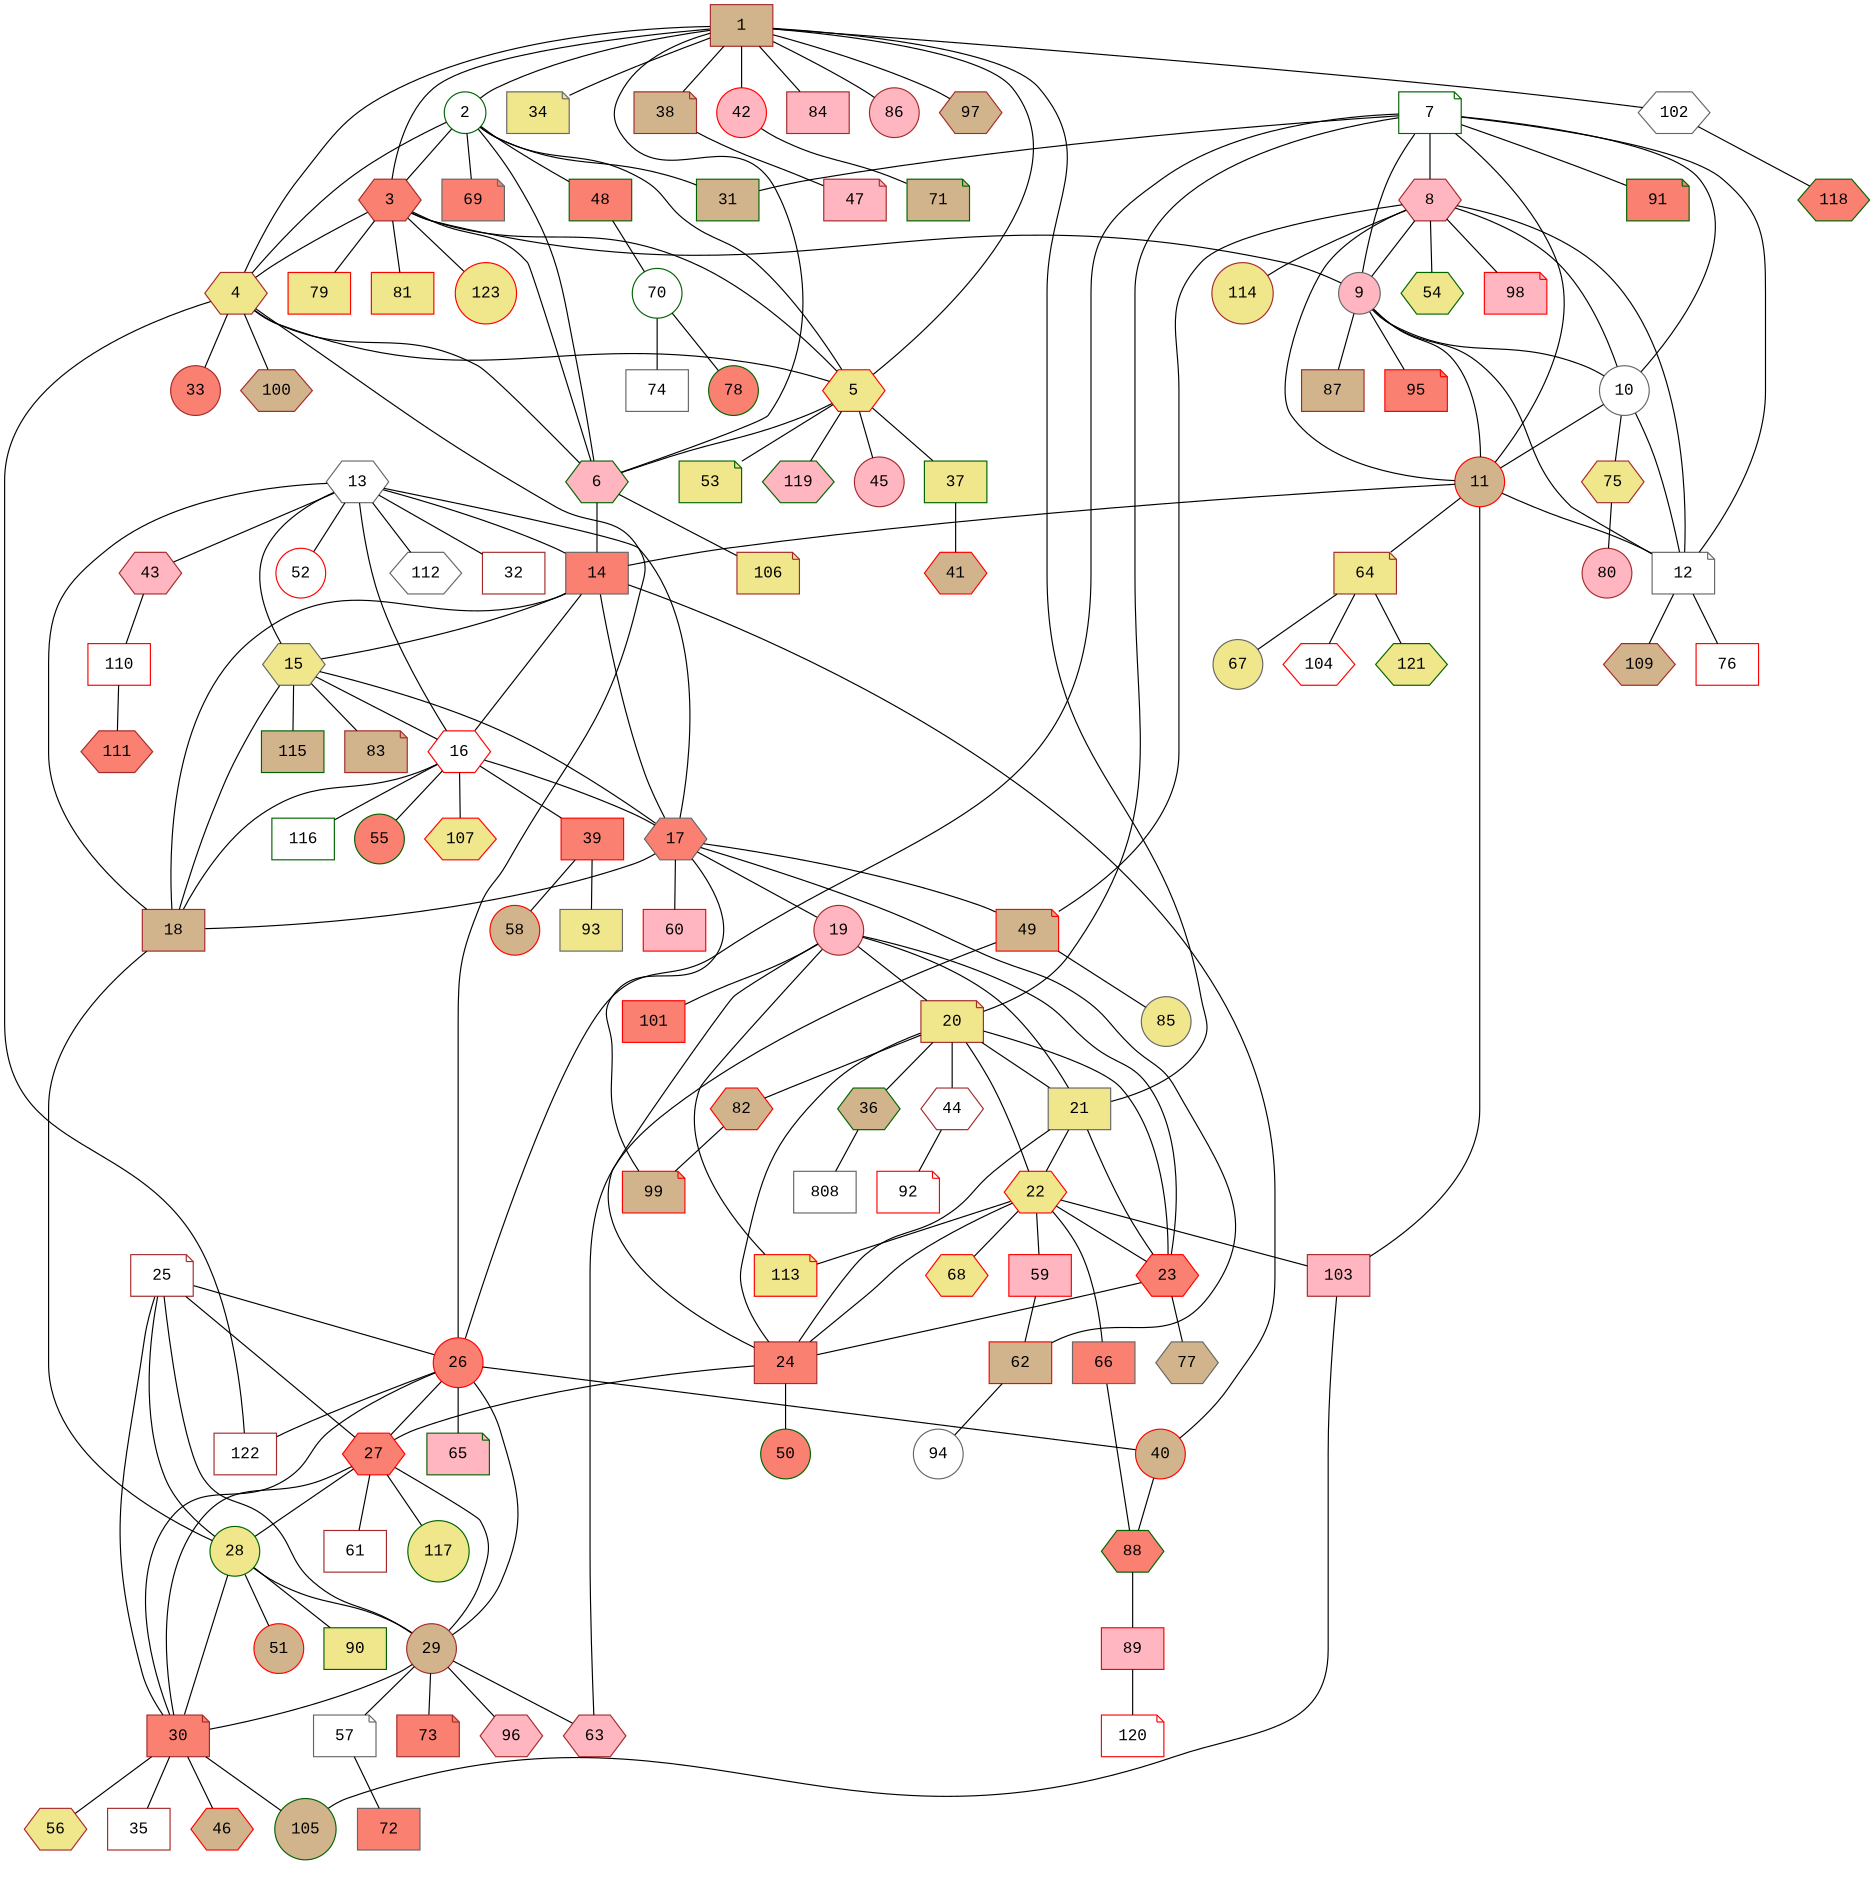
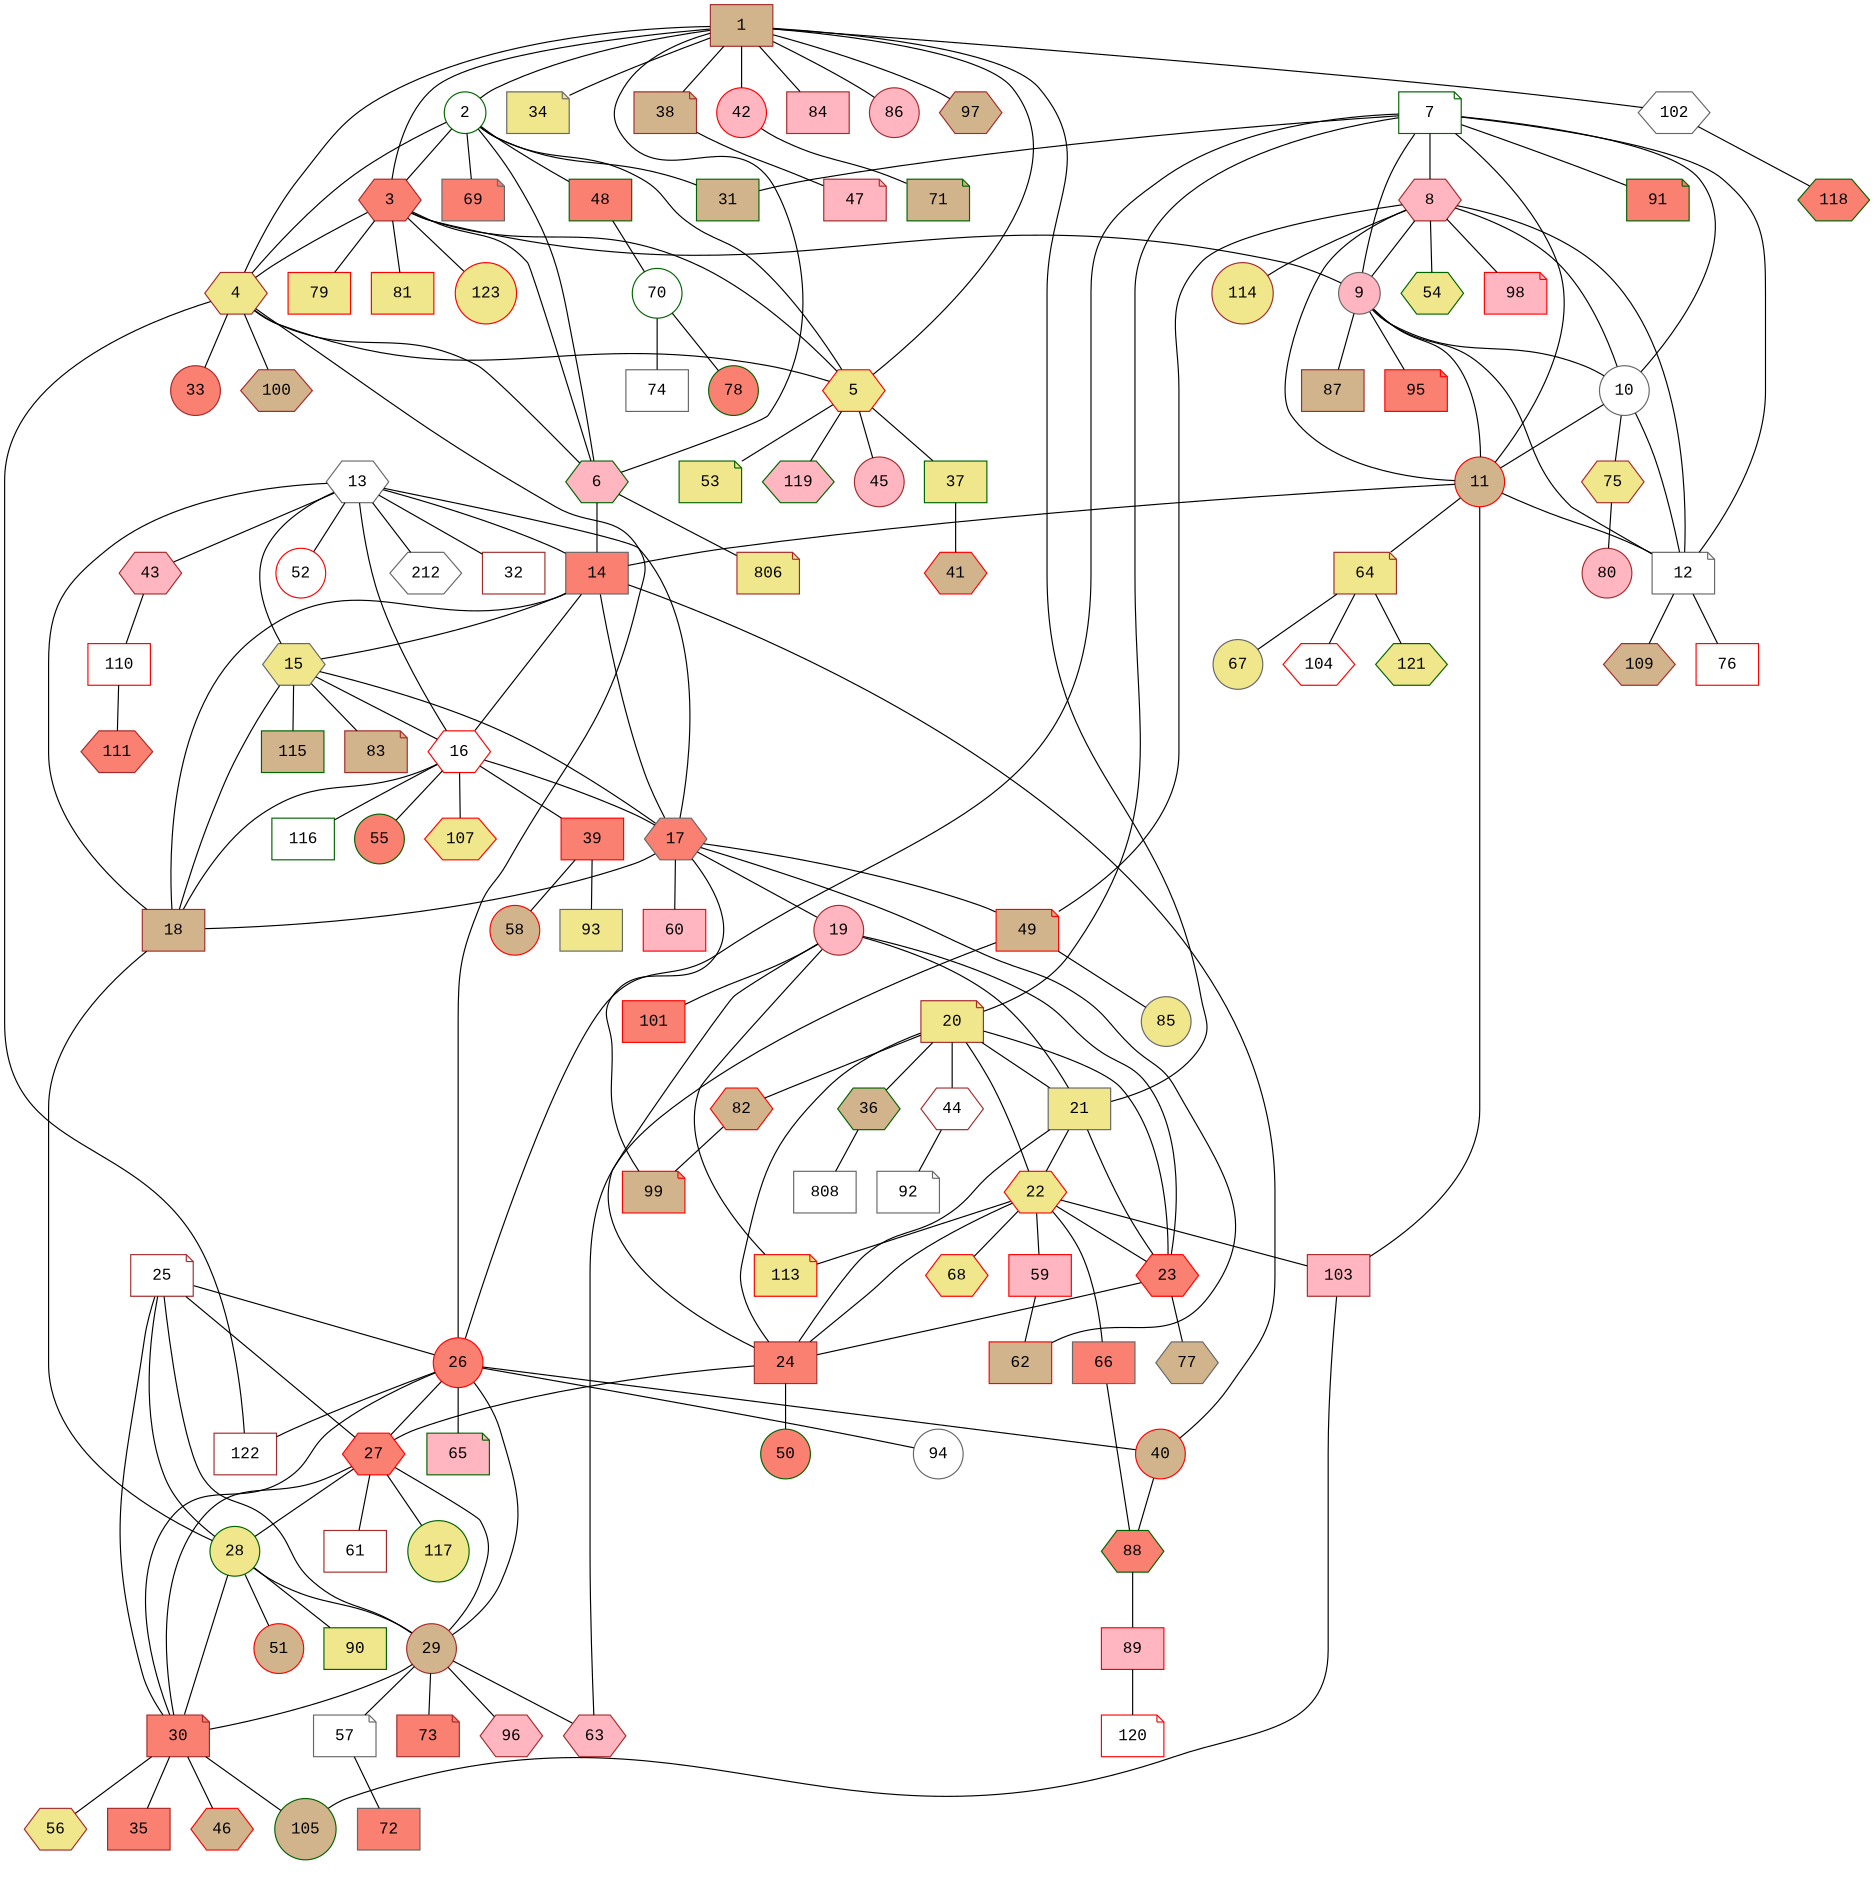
(733, 439) -> none
(426, 573) -> (426, 573)
(768, 573) -> (768, 573)
(892, 974) -> none
(908, 1192) -> (908, 1192)
(978, 1409) -> (699, 1407)
(139, 1829) -> (139, 1829)
